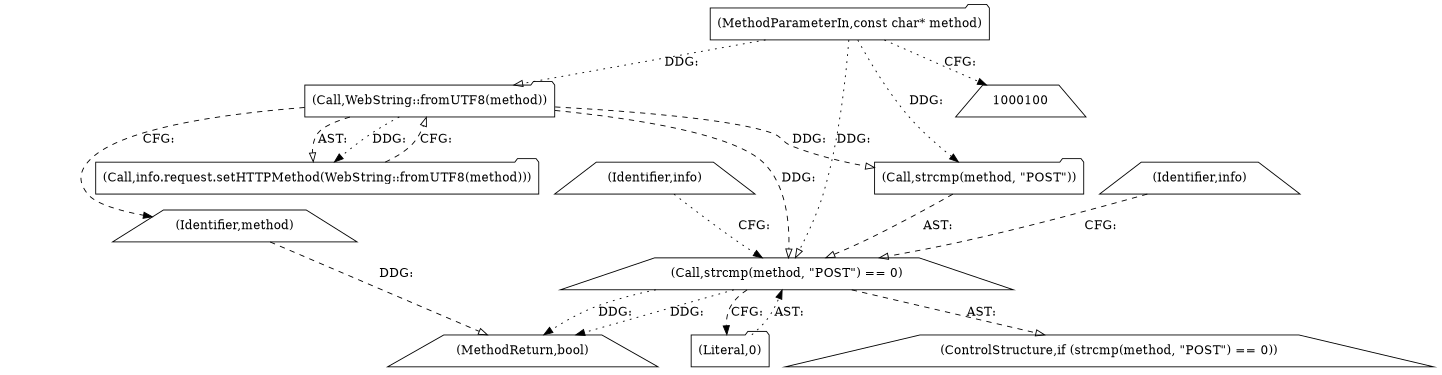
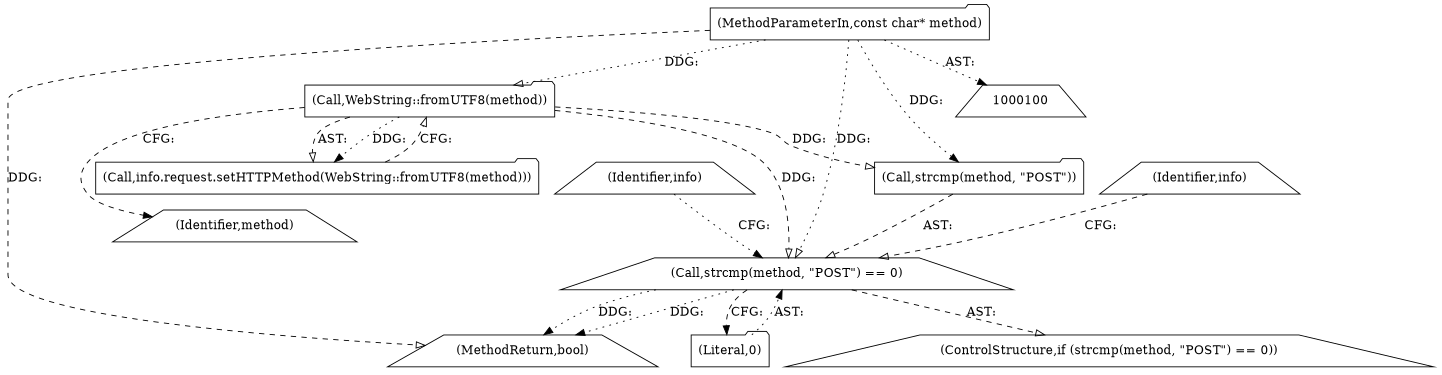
(962, 62) -> (962, 62)
(375, 287) -> (60, 81)
